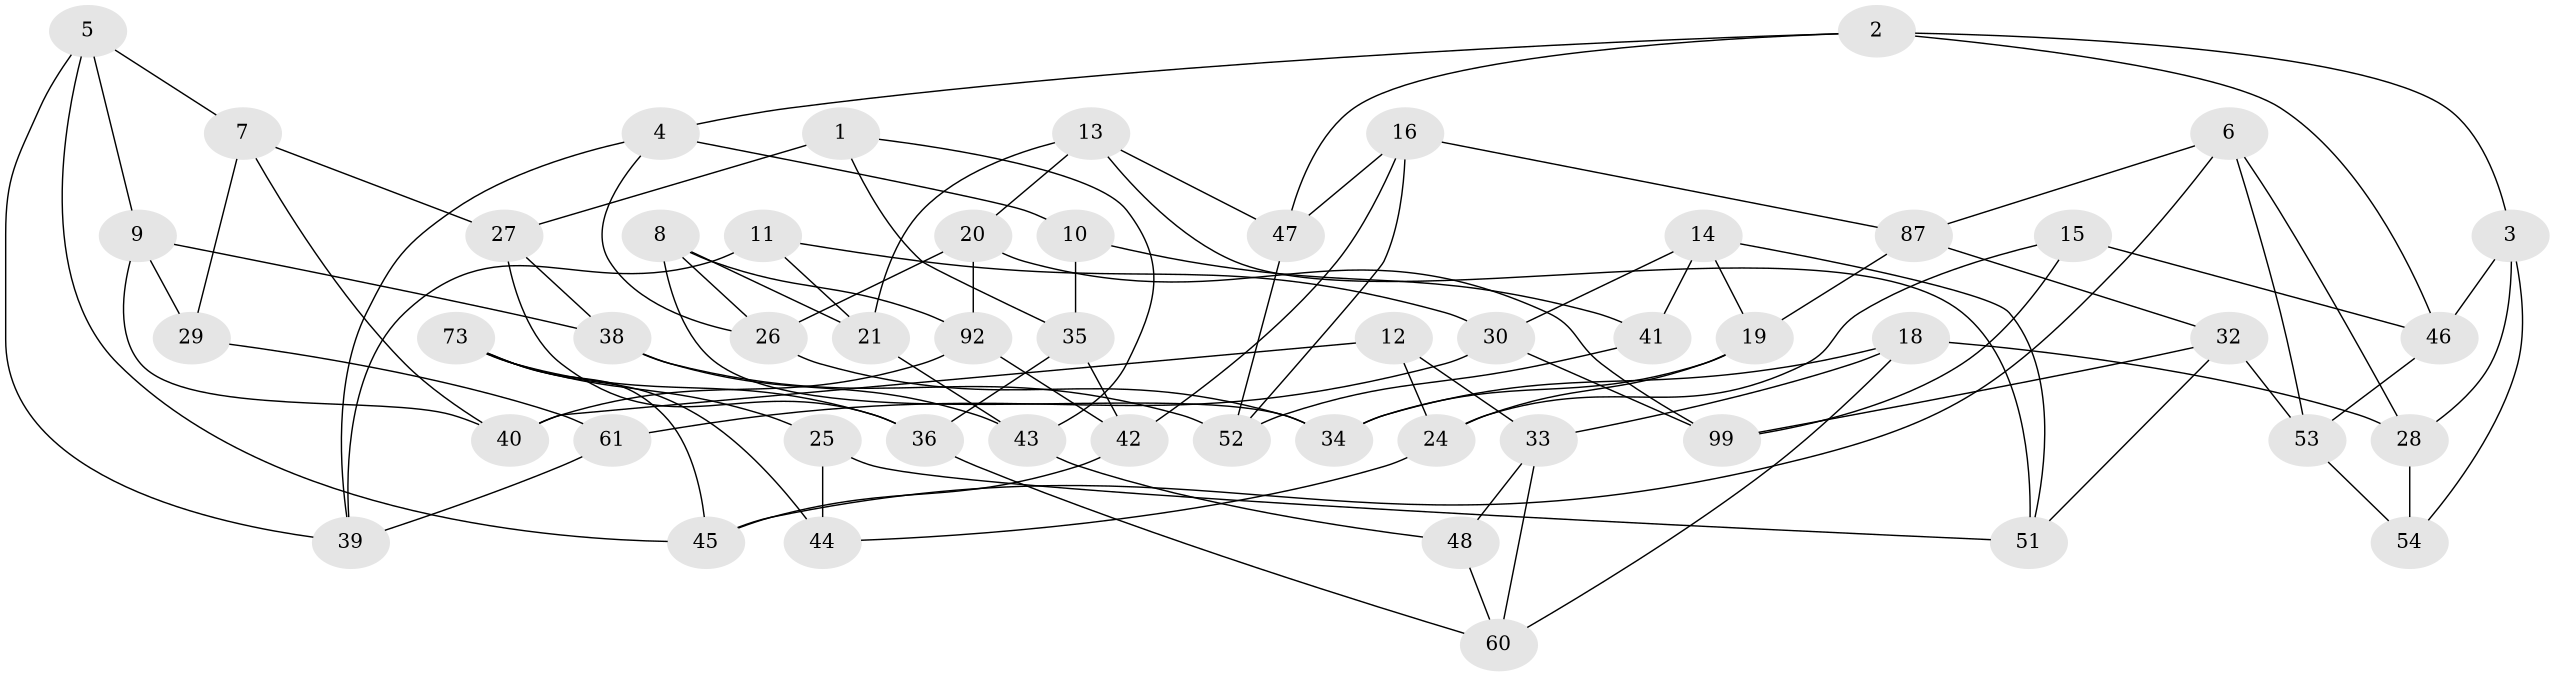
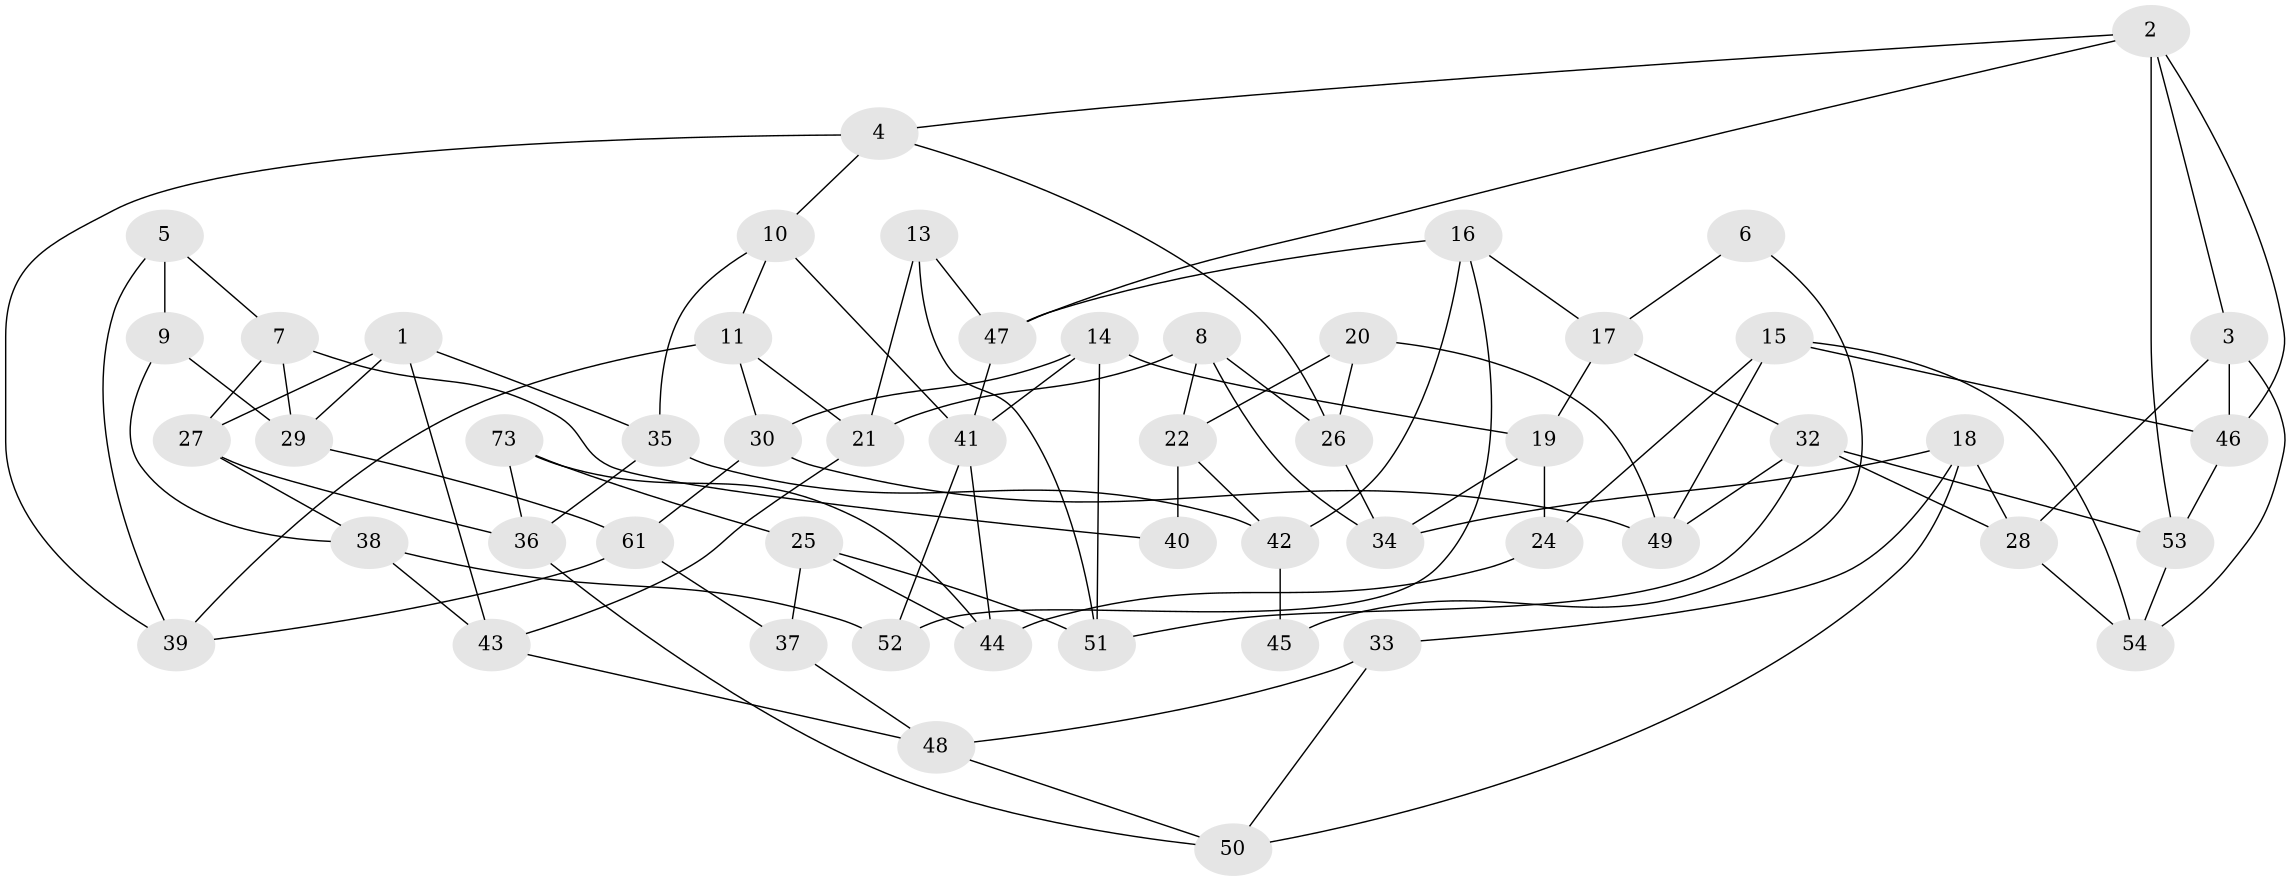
(1032, 185) -> none
(1914, 236) -> (1604, 338)
(2272, 280) -> (2151, 288)
(2323, 285) -> (1914, 492)
none -> (754, 287)
(1262, 327) -> (982, 389)
(973, 338) -> (1178, 440)
(1394, 338) -> none
none -> (349, 389)
(254, 399) -> none
(668, 420) -> none
none -> (2023, 421)
(1722, 440) -> (1661, 543)
(227, 441) -> none
none -> (980, 543)
none -> (789, 645)
(1499, 645) -> (1233, 850)
